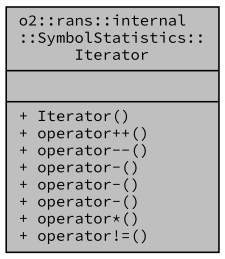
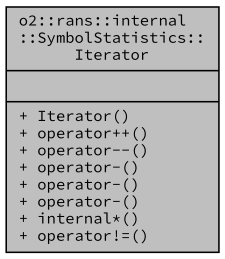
(80, 219) -> (80, 219)
